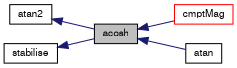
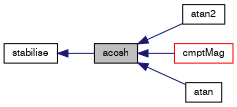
(78, 25) -> (165, 32)
